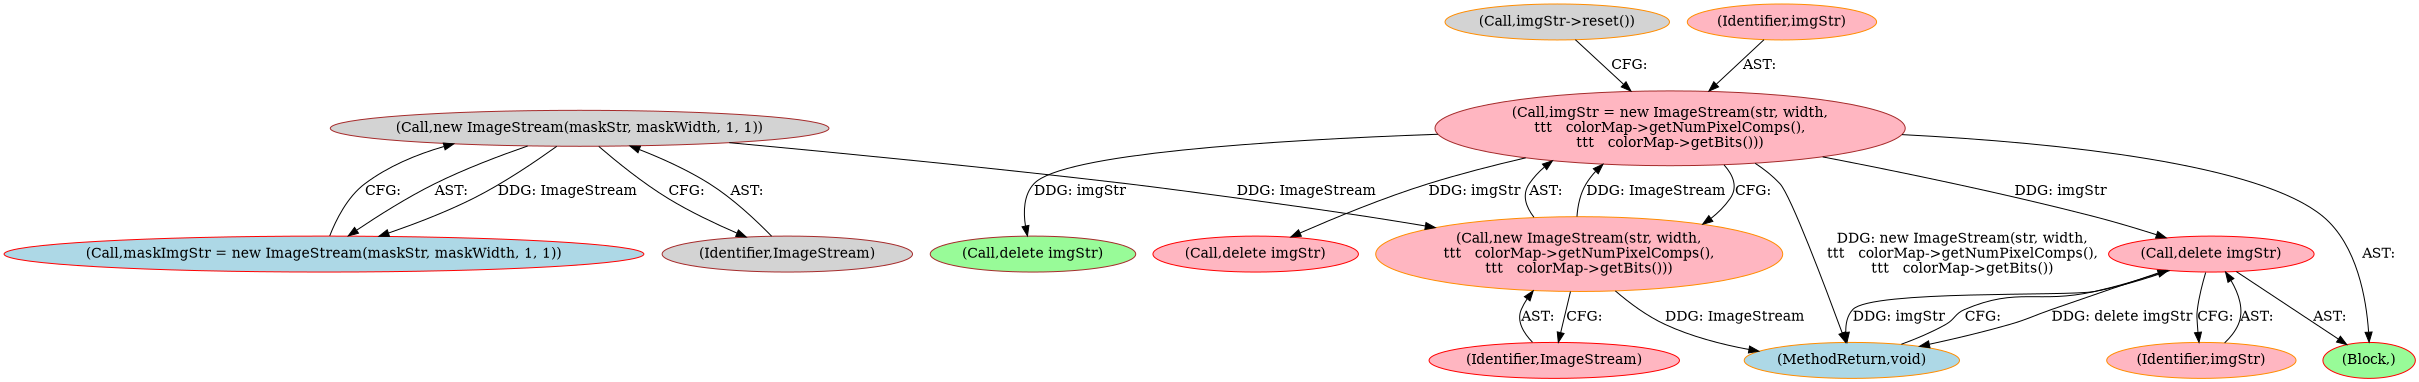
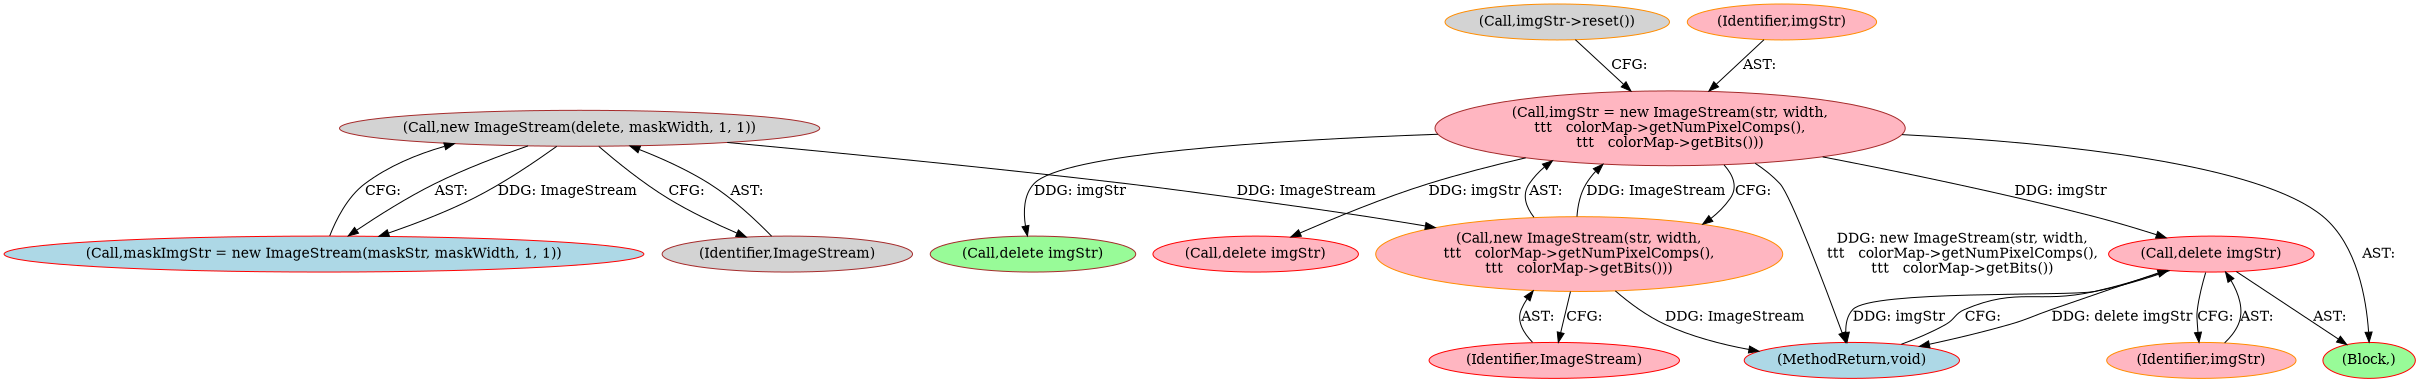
(580, 128) -> (580, 128)
(1852, 360) -> (1852, 360)
